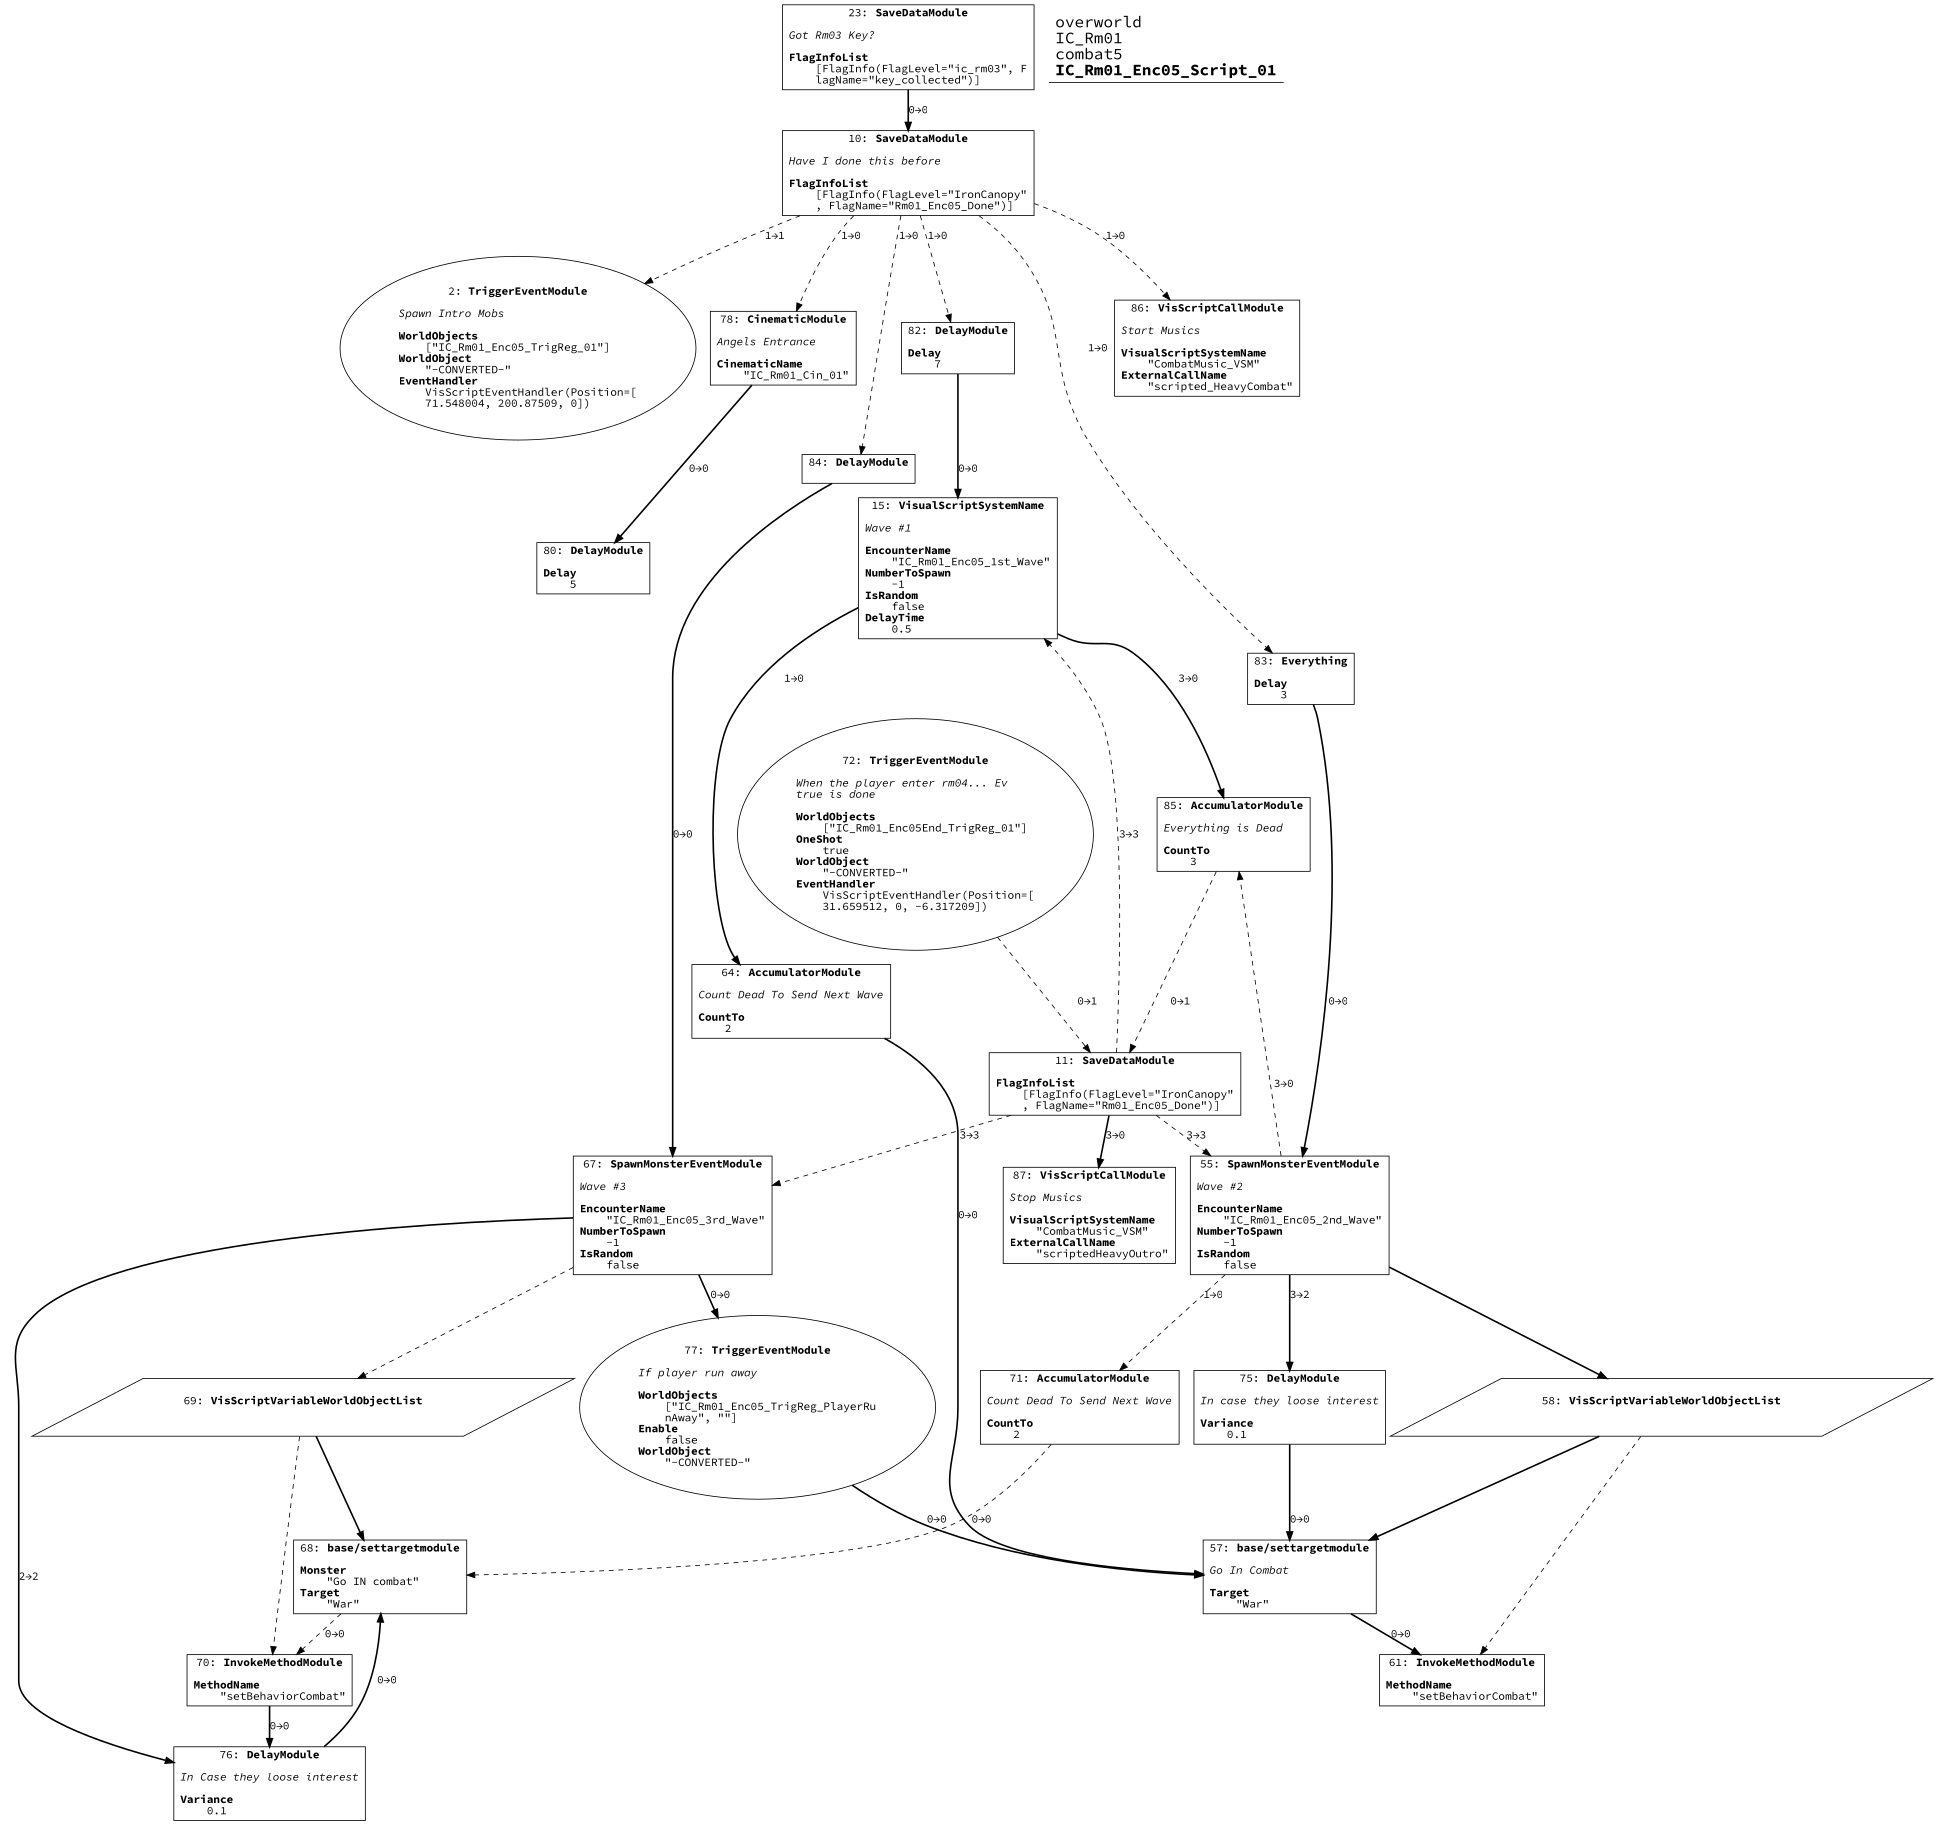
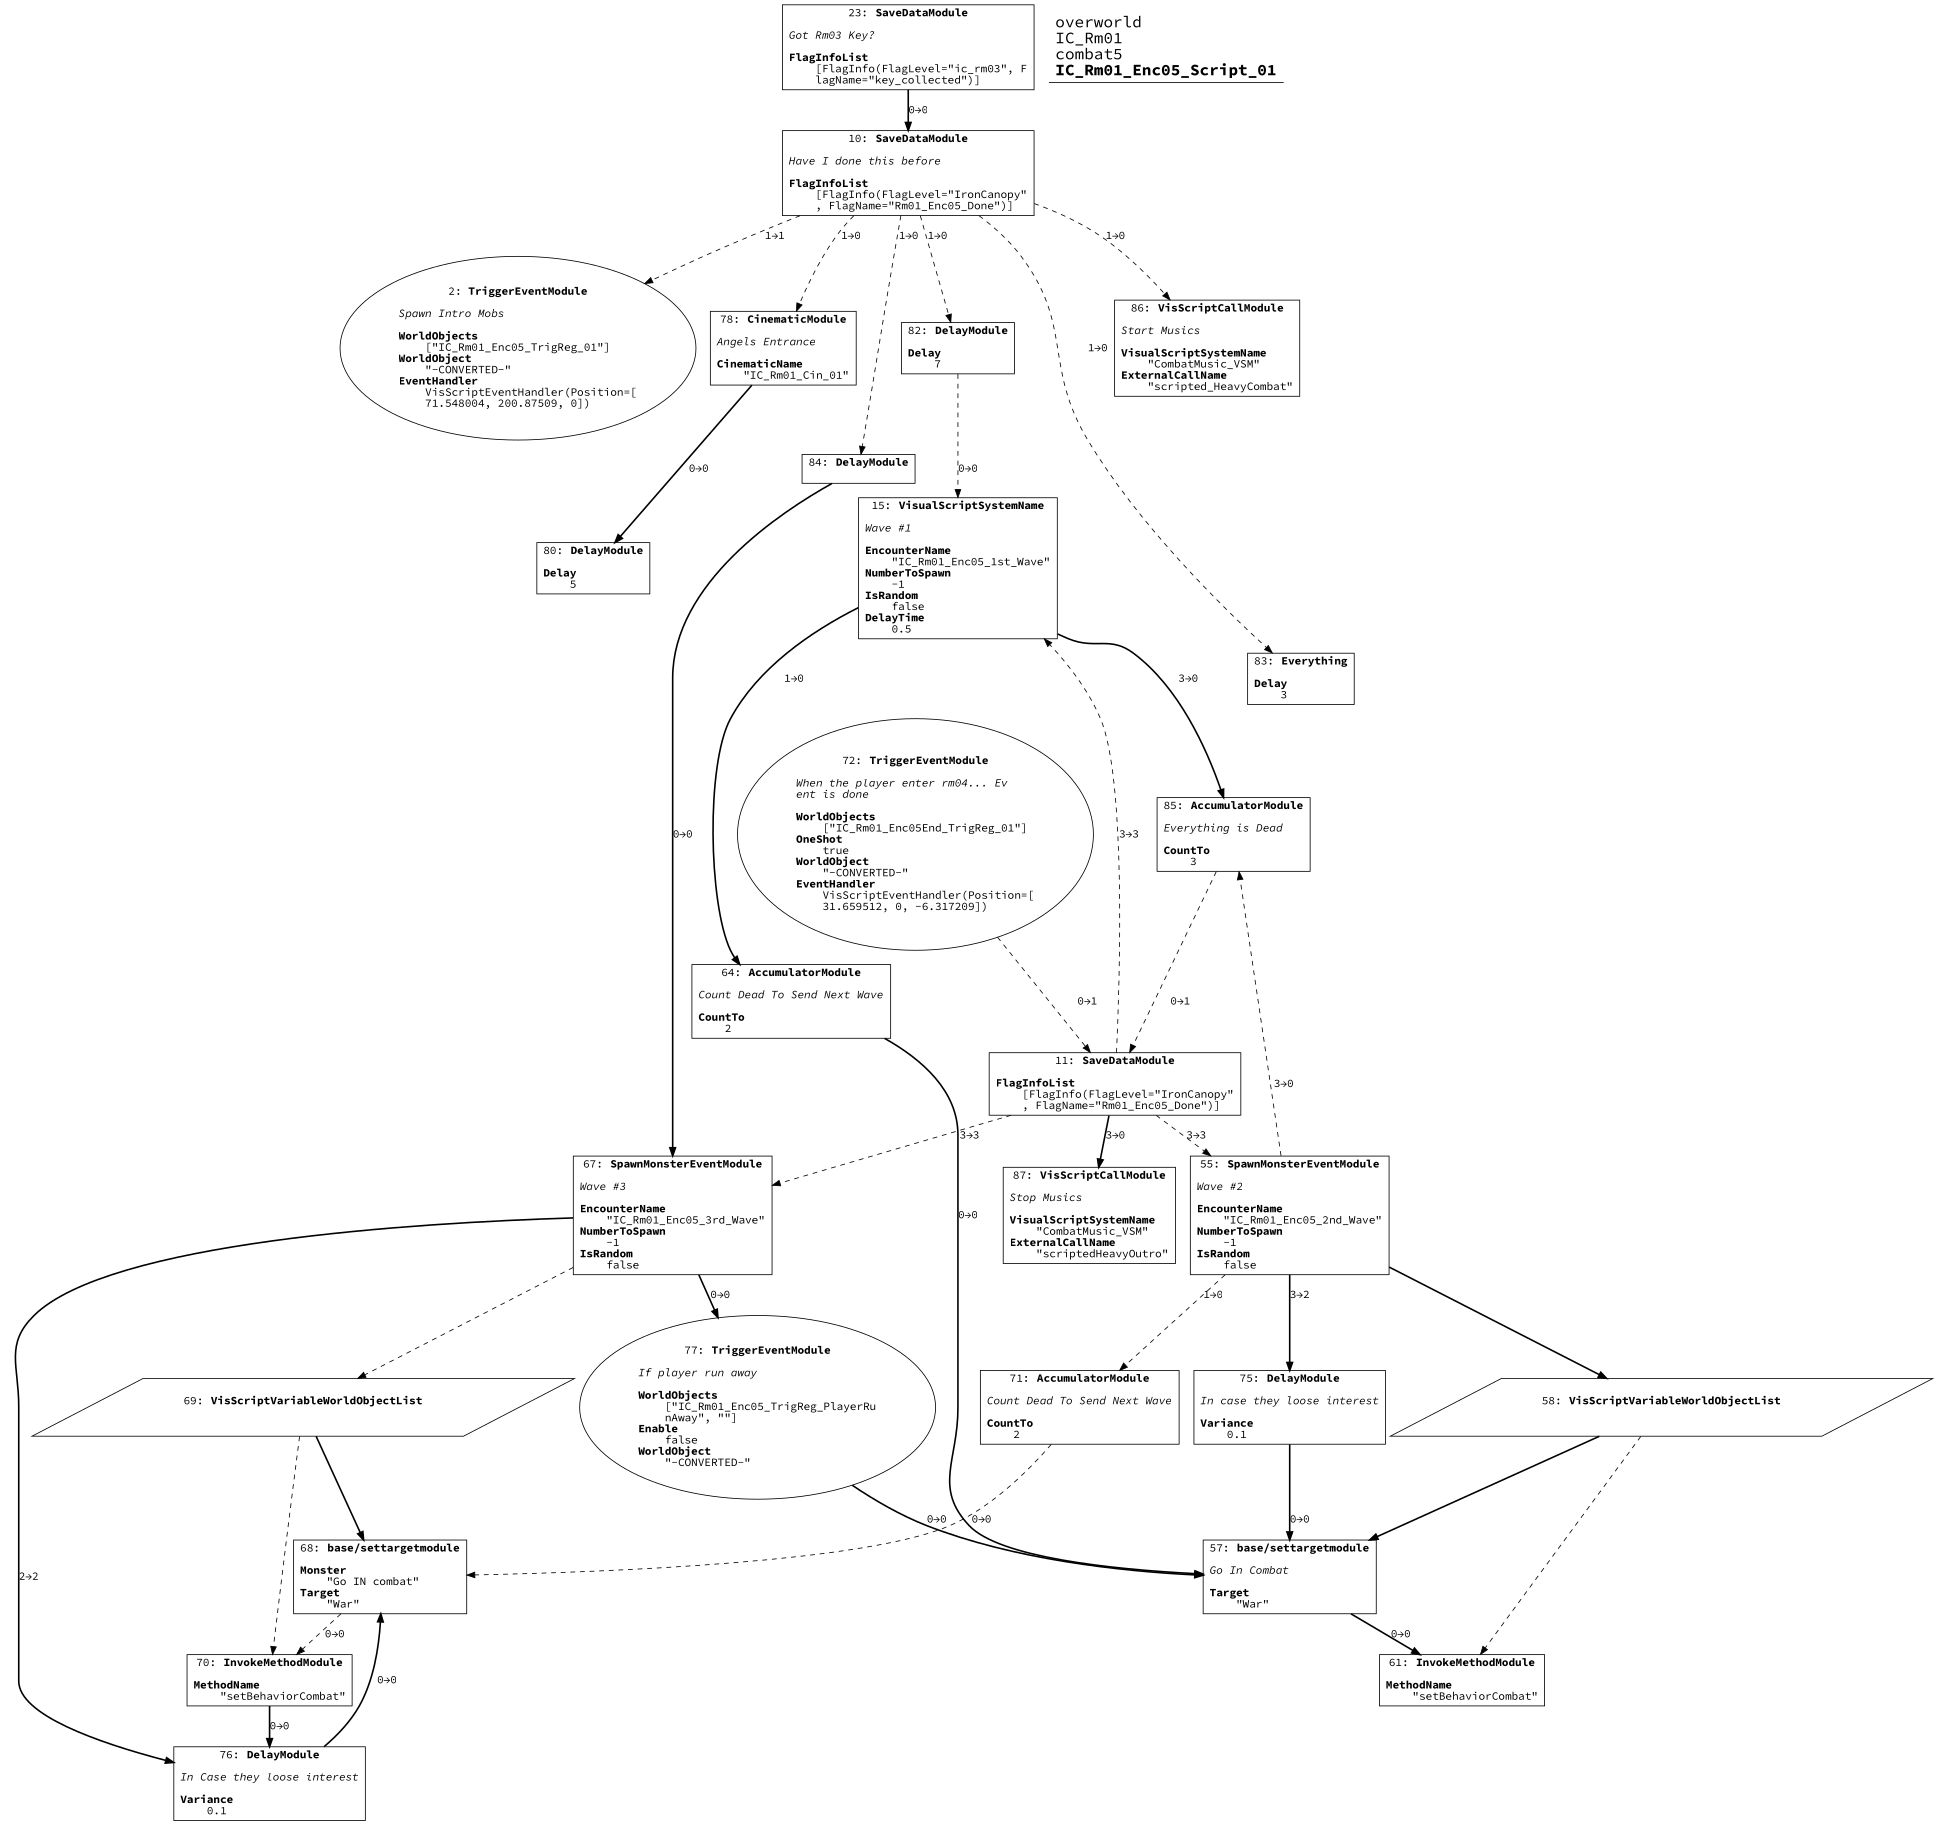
(958, 432) -> (958, 432)
(836, 794) -> (833, 794)
(1331, 926) -> none
